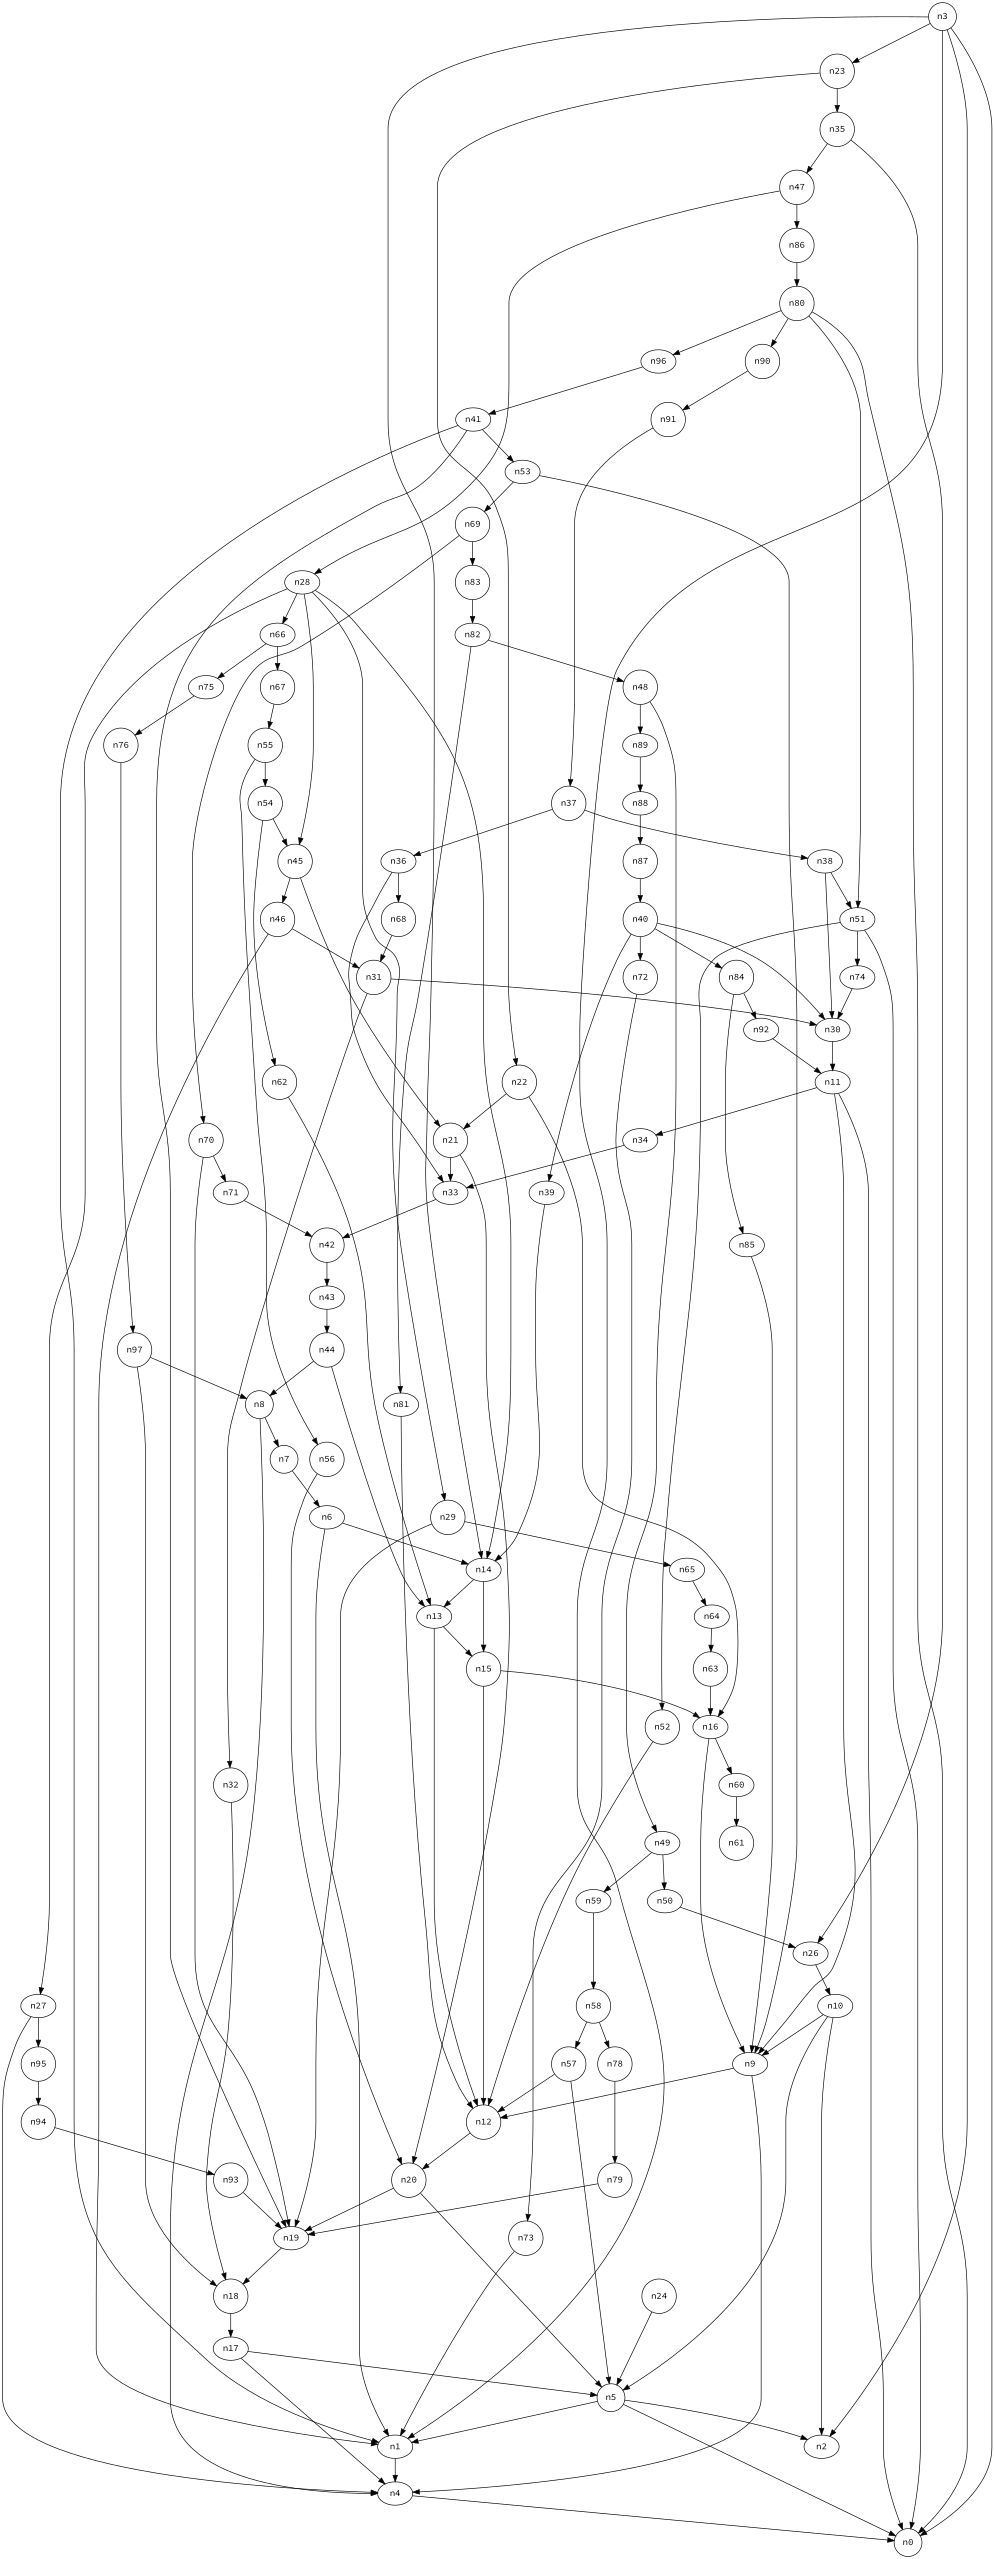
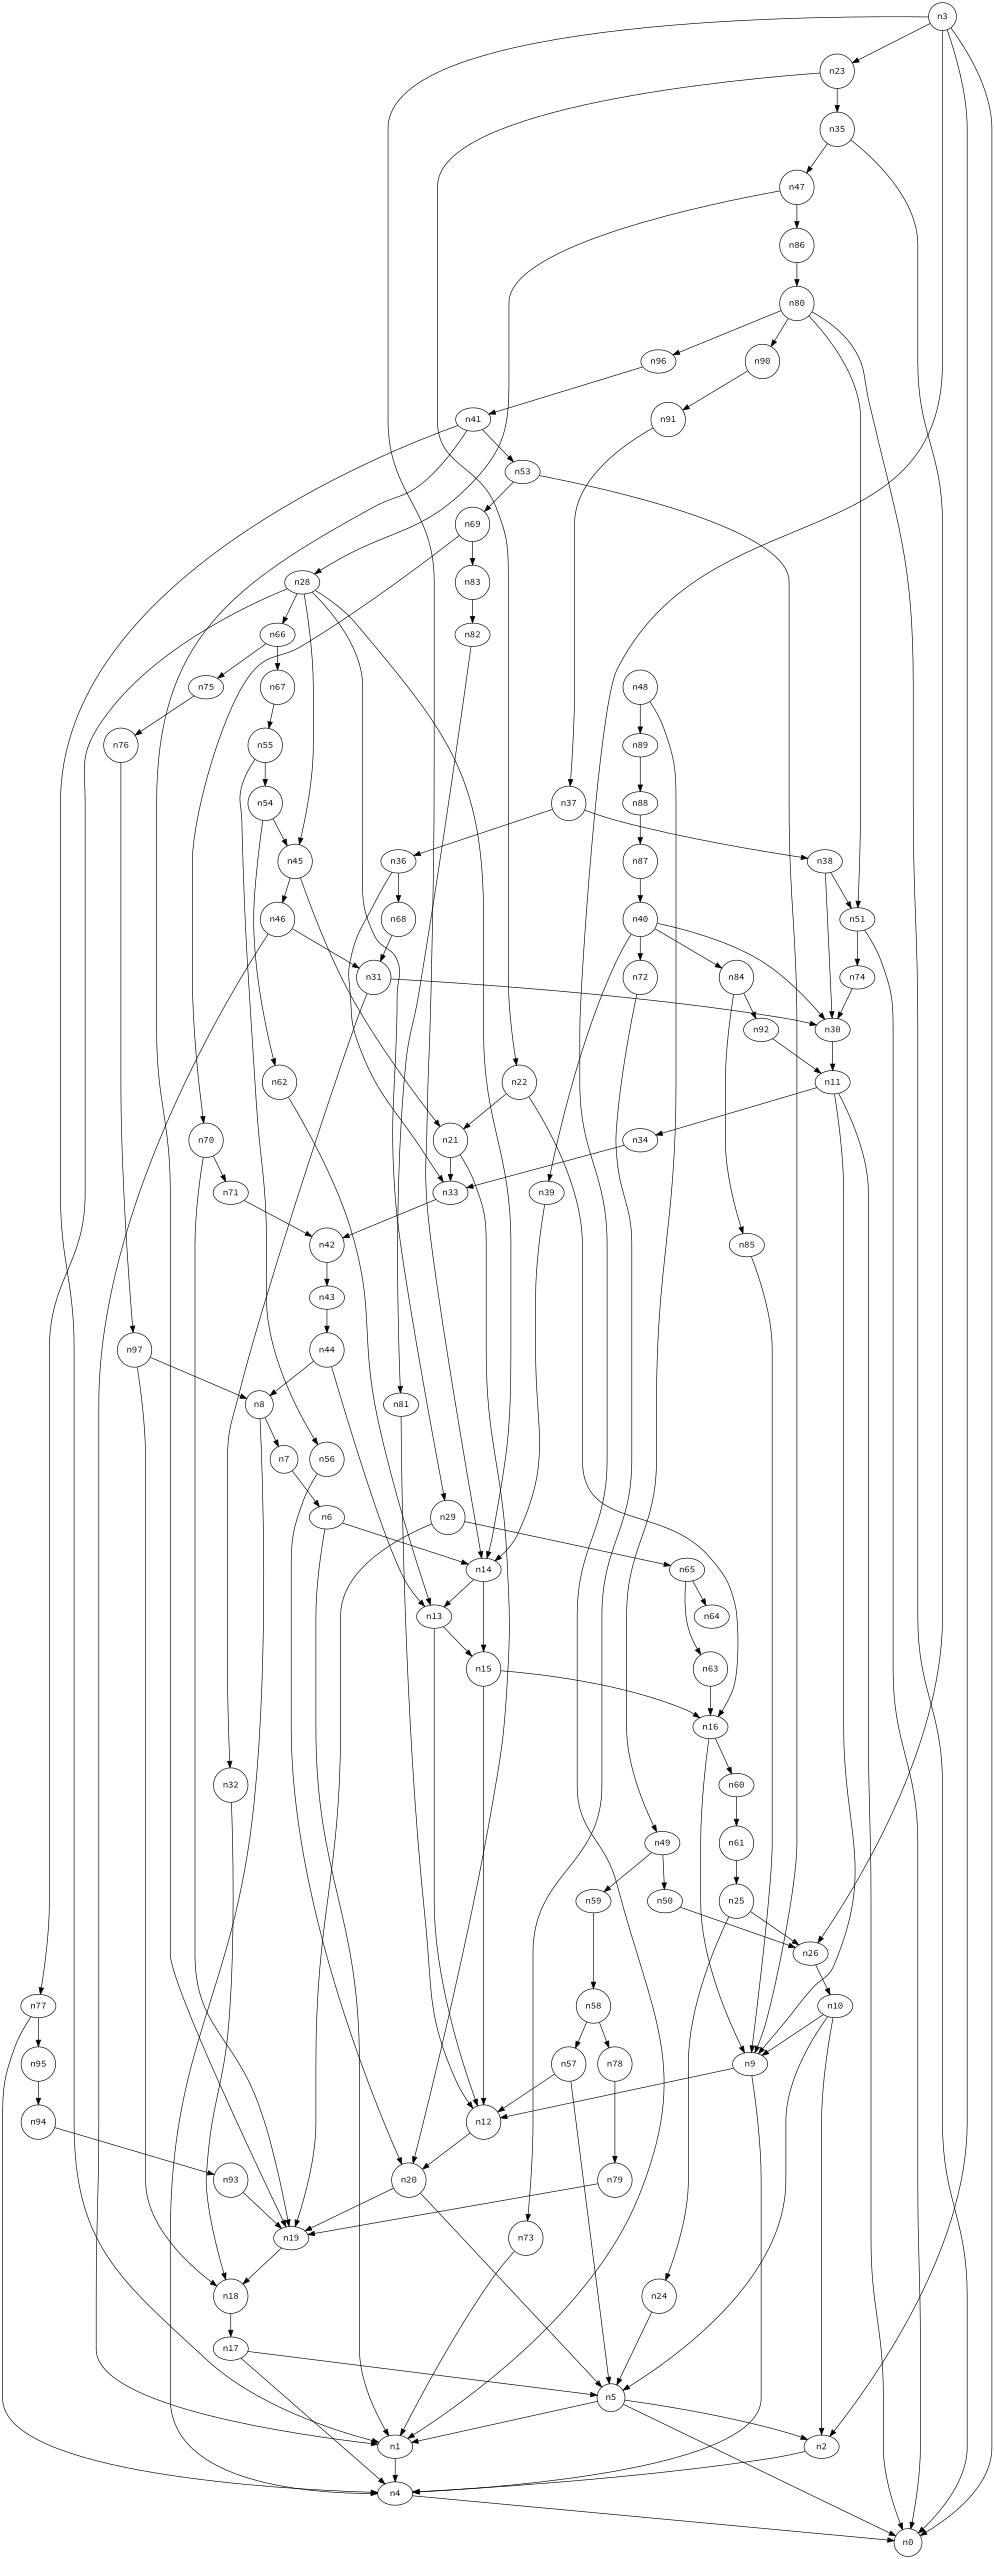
(553, 660) -> none
(711, 1637) -> (686, 1616)
(662, 1727) -> none
none -> (736, 1901)
(38, 2006) -> (38, 2006)
none -> (613, 2477)
